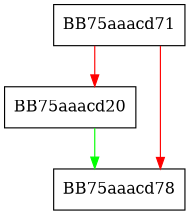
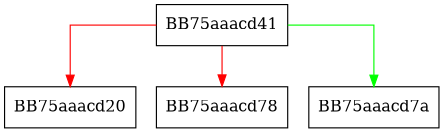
(119, 25) -> (222, 25)
none -> (374, 107)
(95, 143) -> none
